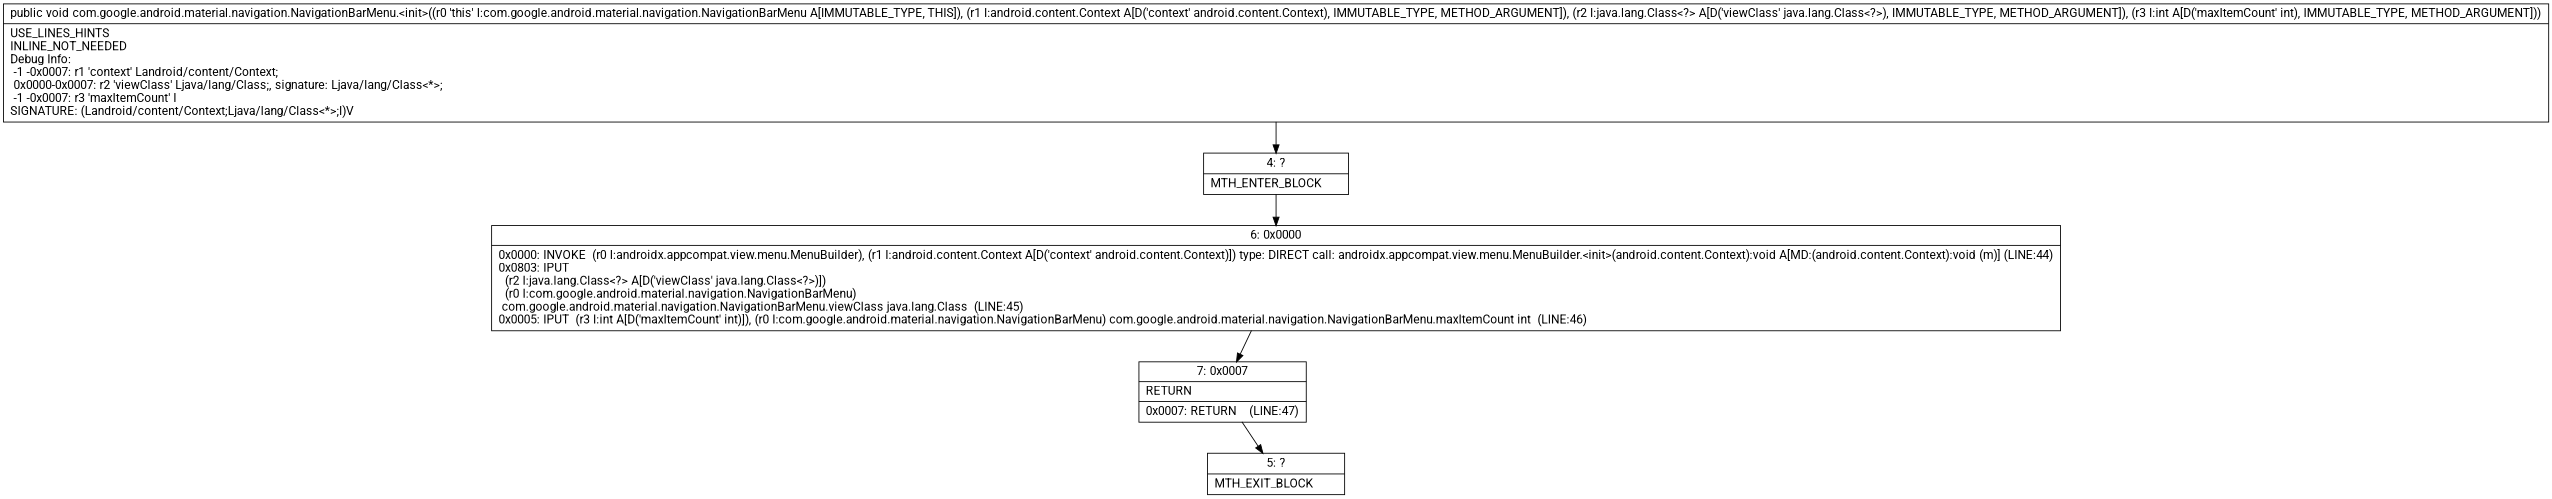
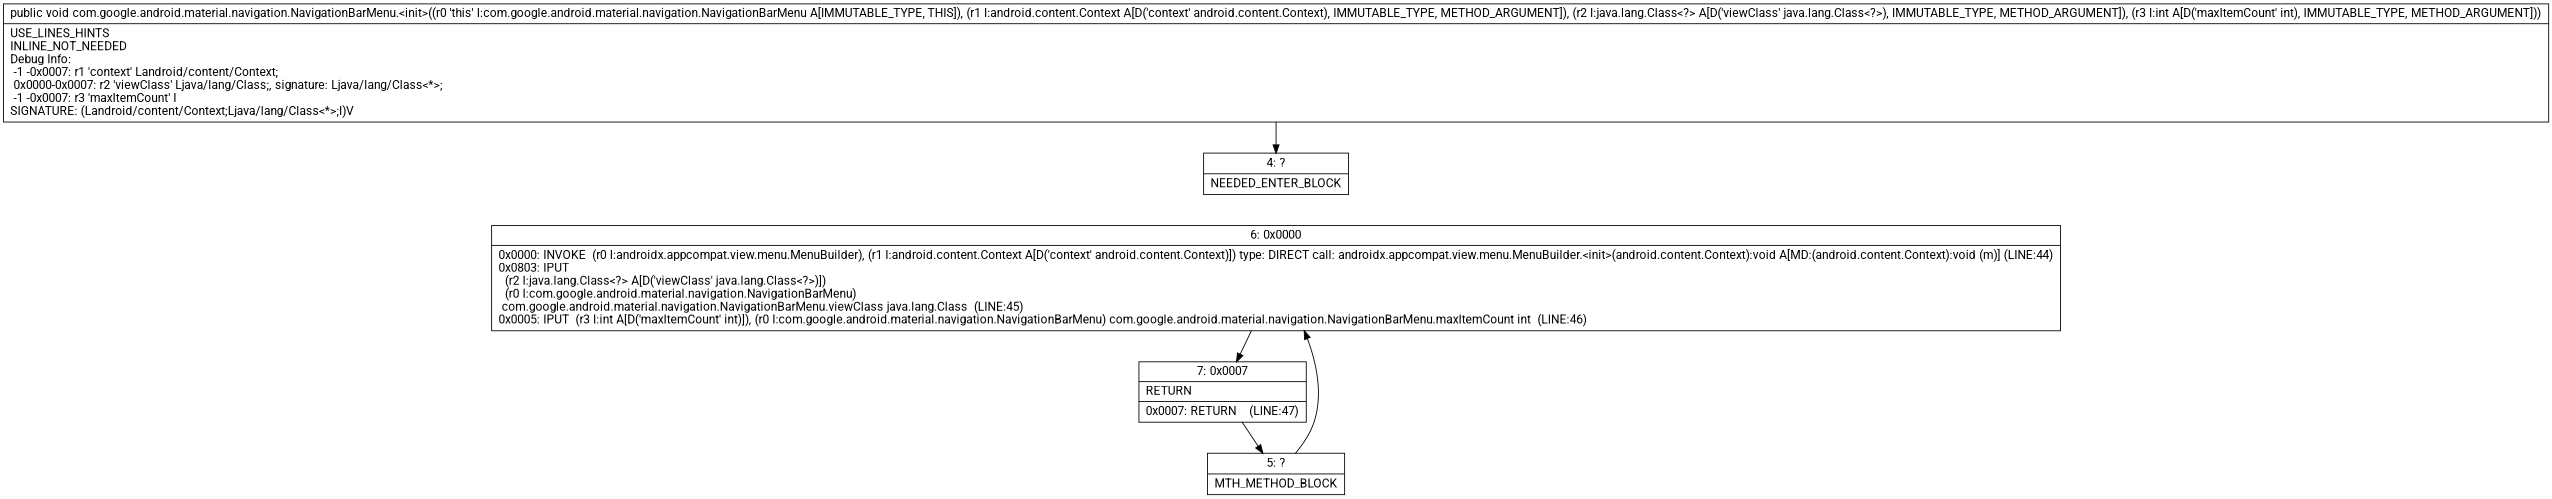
(1267, 184) -> (1276, 184)
(1276, 206) -> (1318, 398)
(1264, 484) -> (1276, 484)
